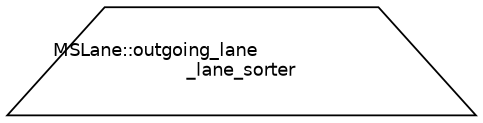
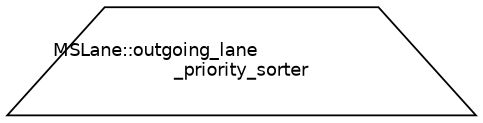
(242, 61) -> (242, 61)
